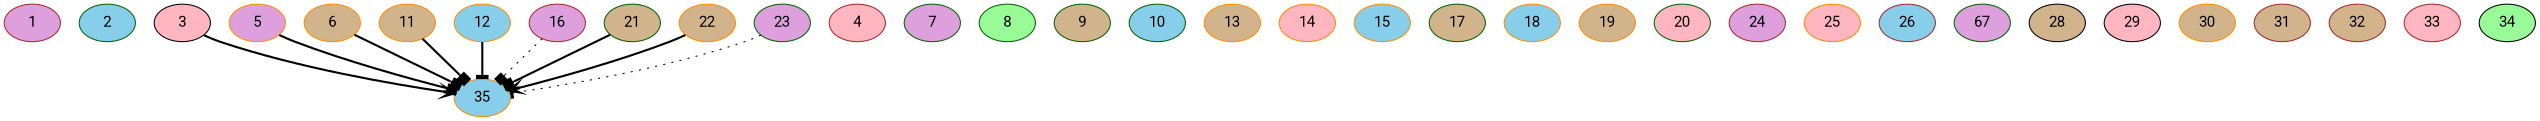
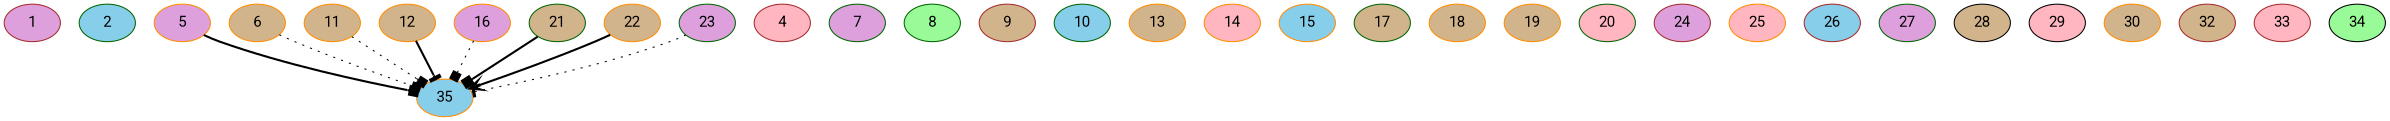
(182, 23) -> none
(482, 23) -> (407, 23)
(557, 23) -> (482, 23)
(1082, 23) -> (1007, 23)
(1532, 23) -> (1457, 23)
(1982, 23) -> (1907, 23)
(2282, 23) -> none
(441, 57) -> (384, 58)
(402, 58) -> (344, 61)
